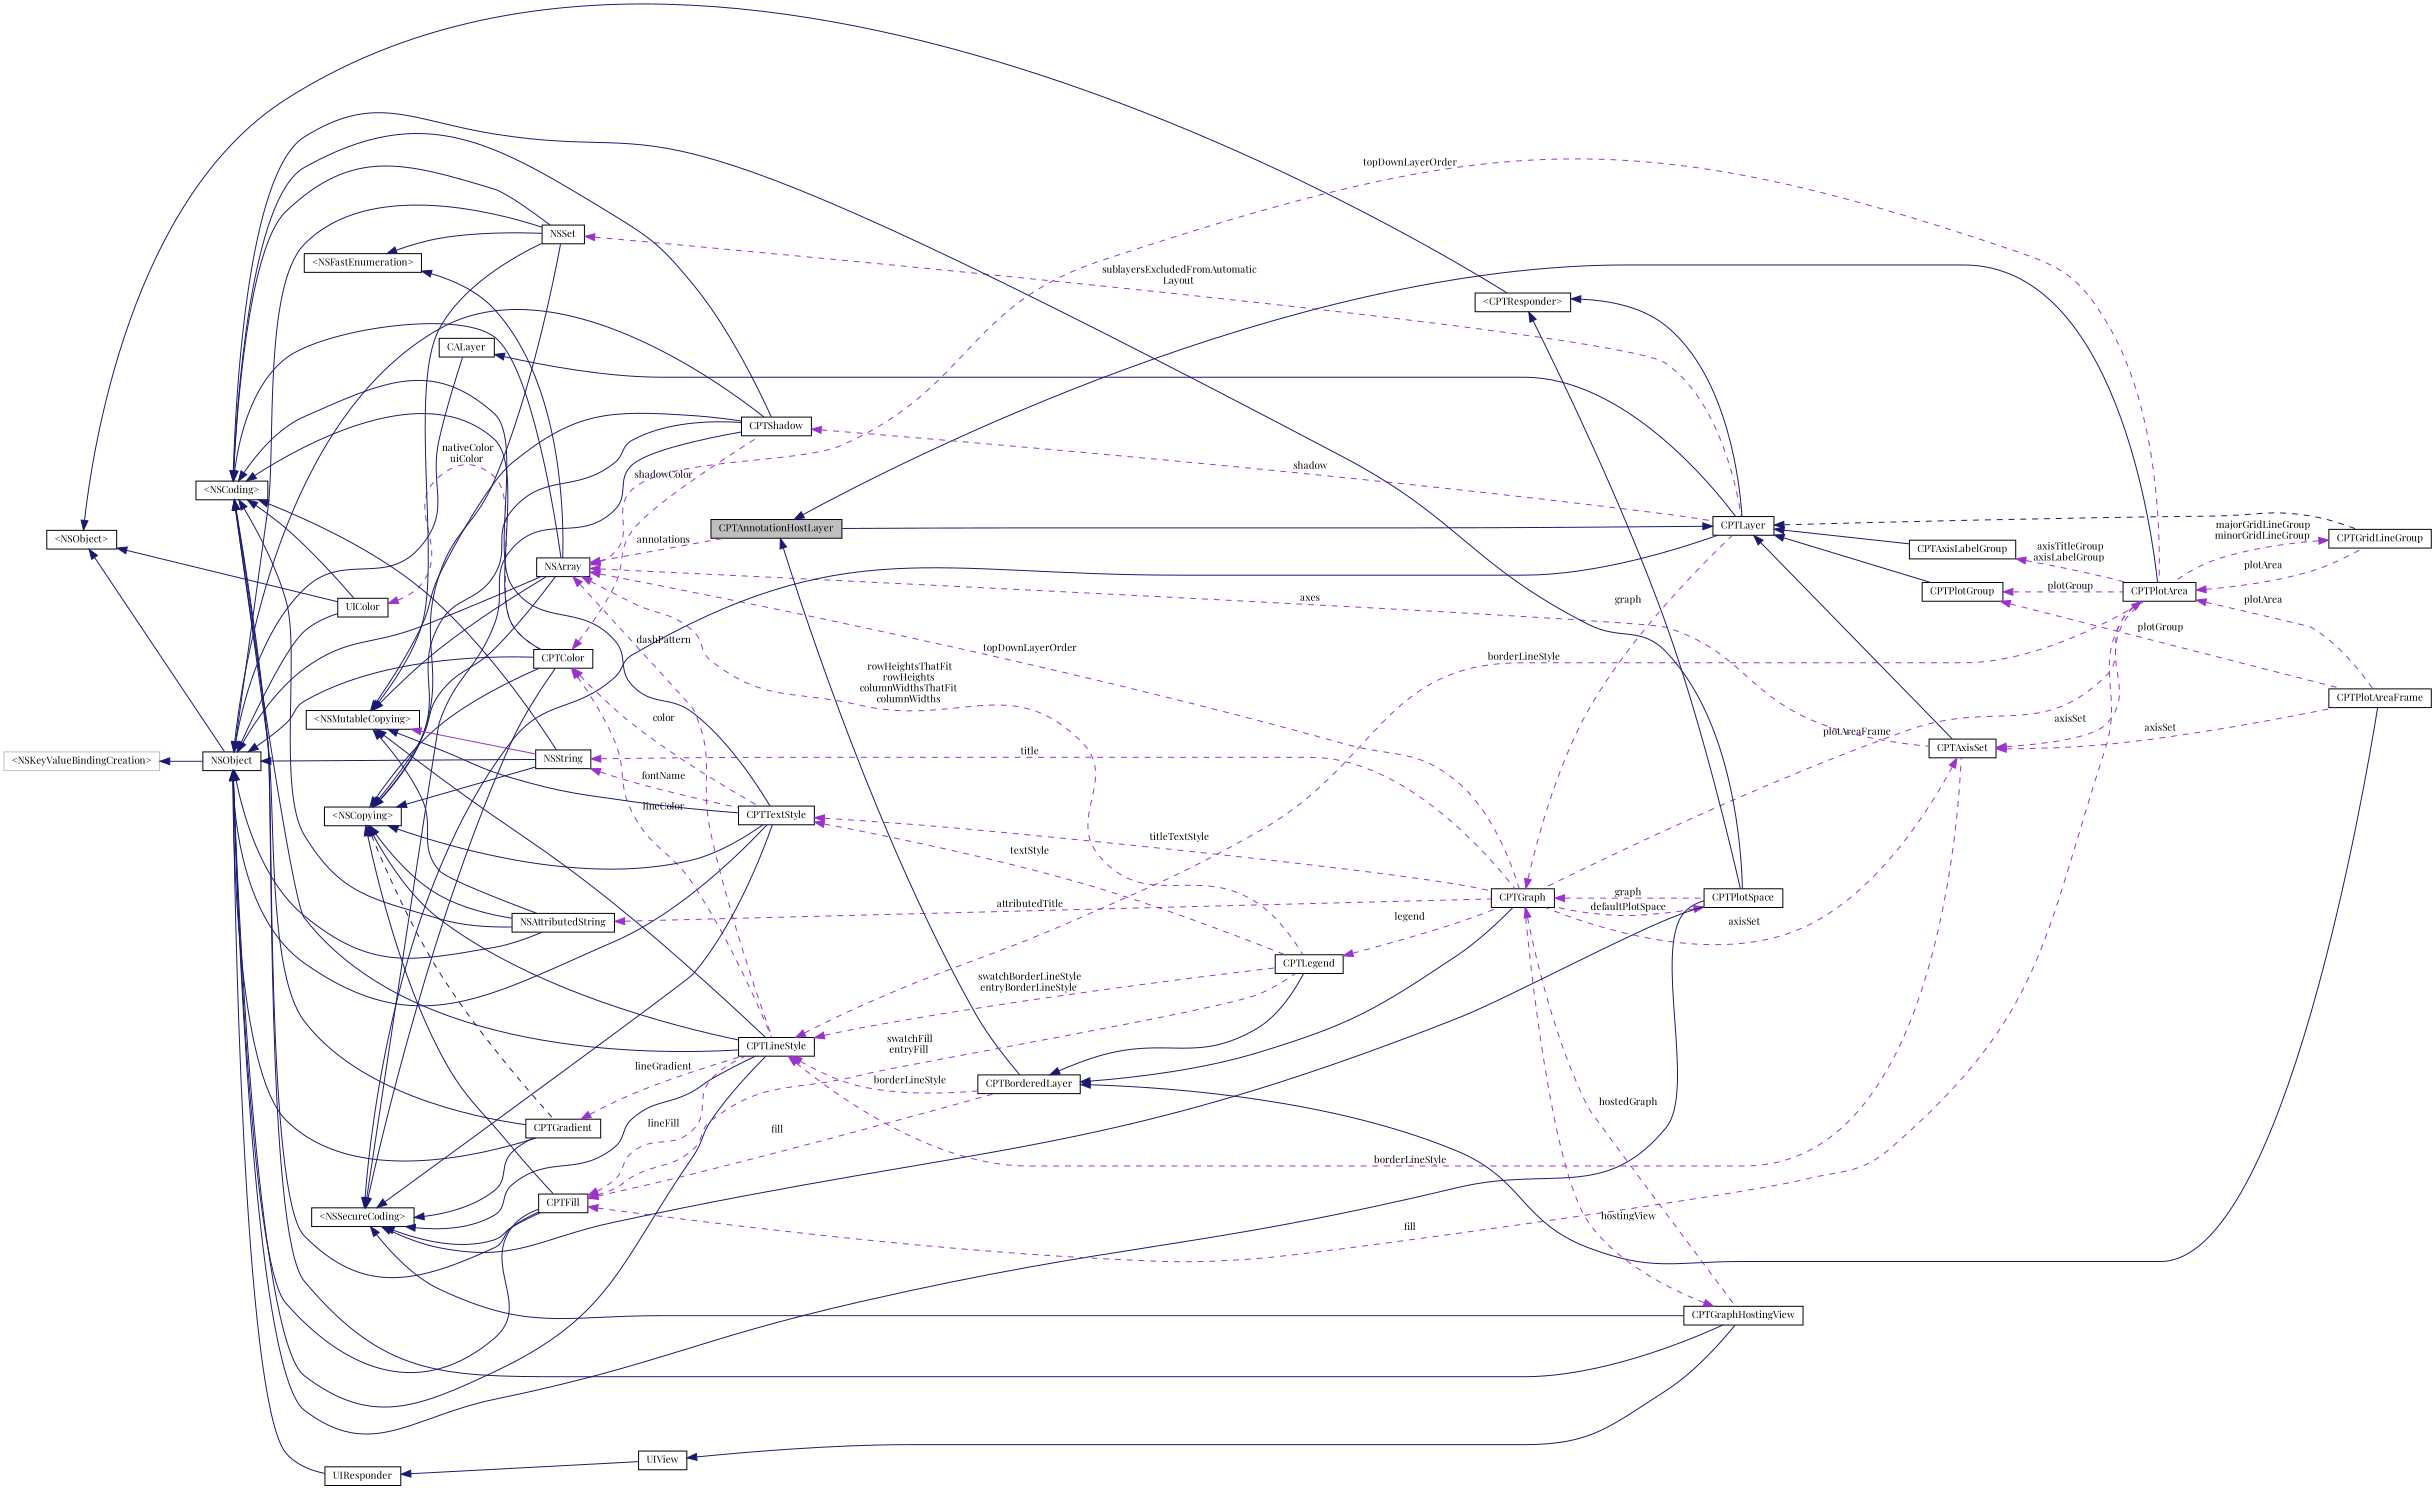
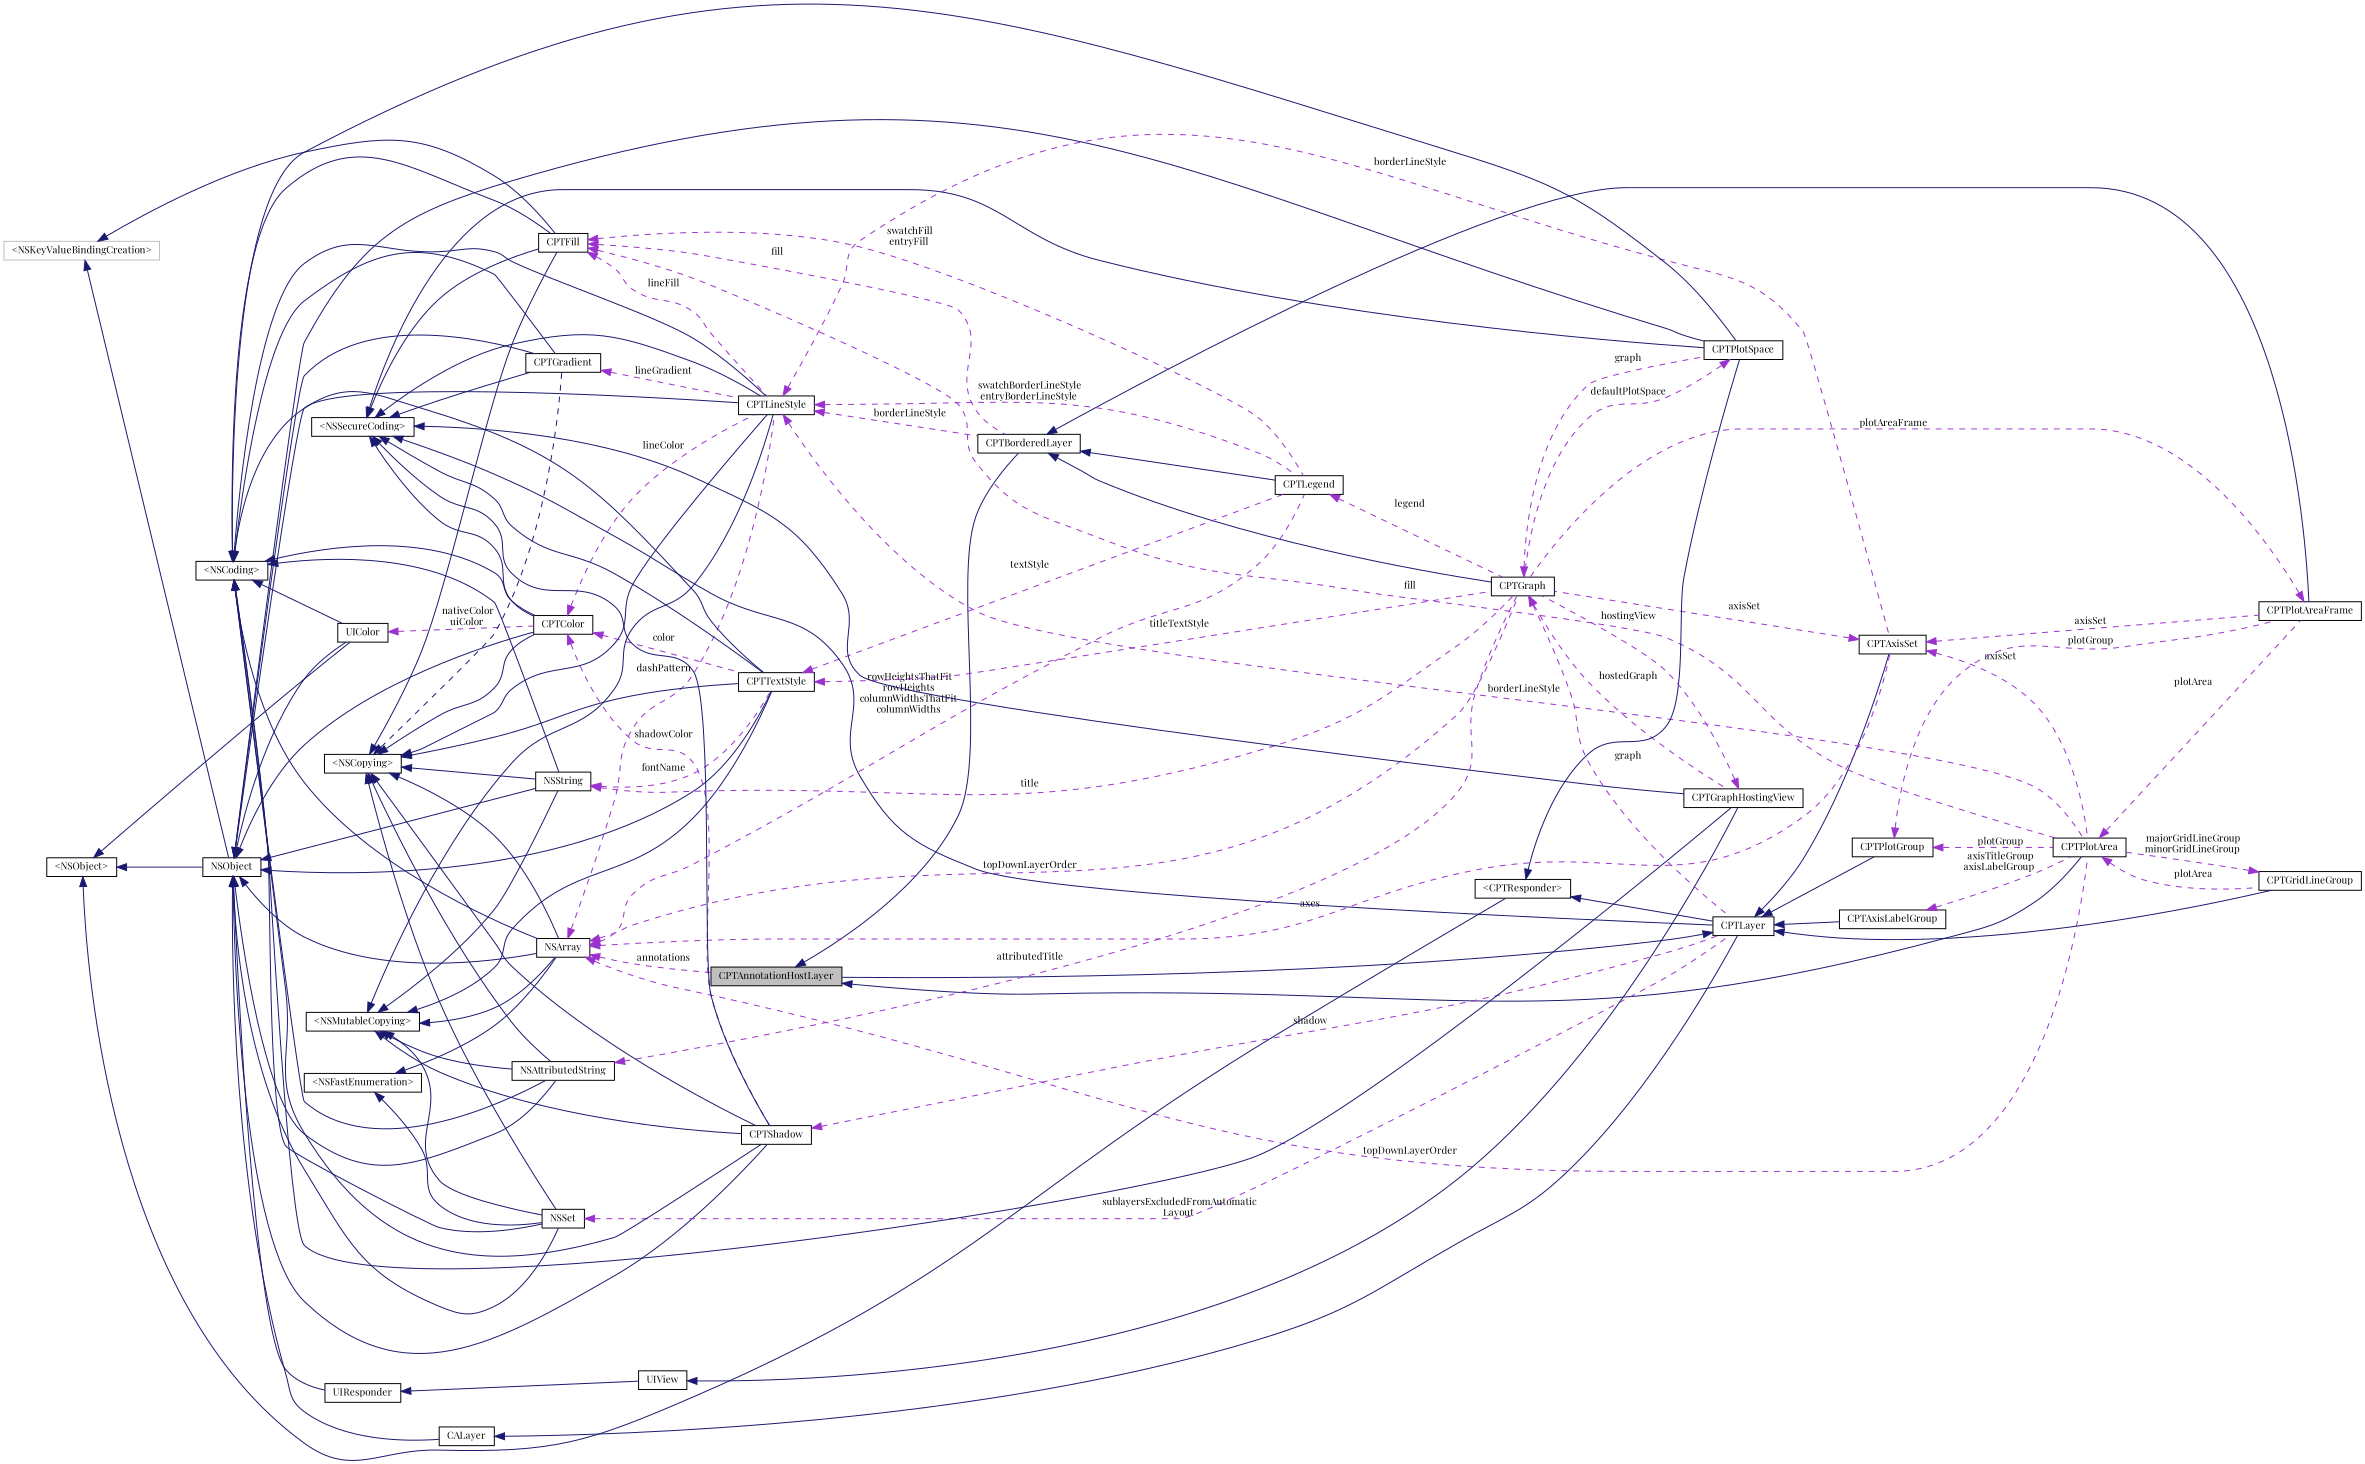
(2072, 518) -> (2029, 932)
(478, 743) -> (495, 908)
(1856, 750) -> (1921, 429)
(286, 1303) -> (337, 146)
